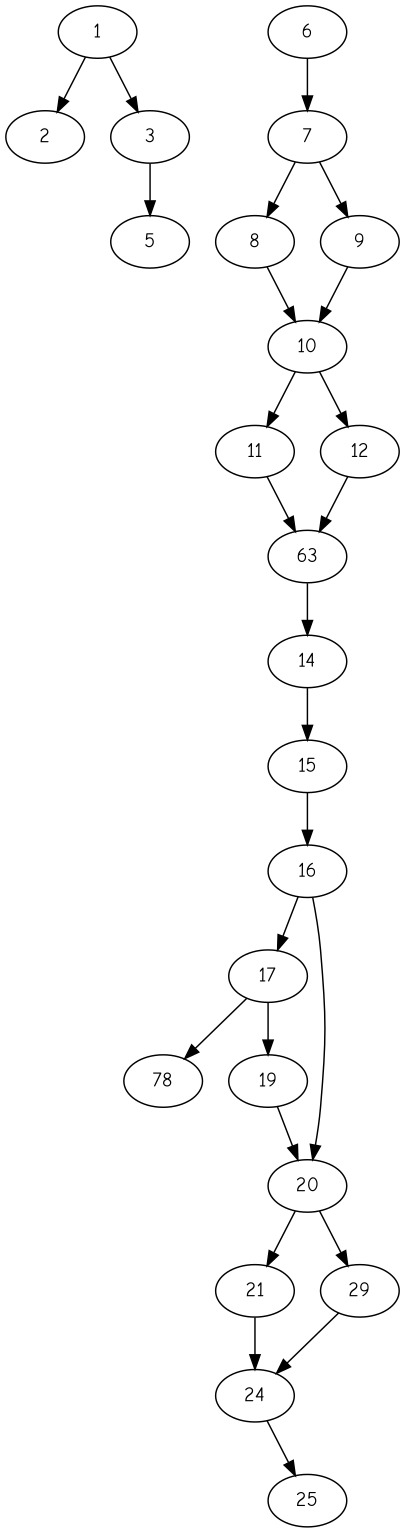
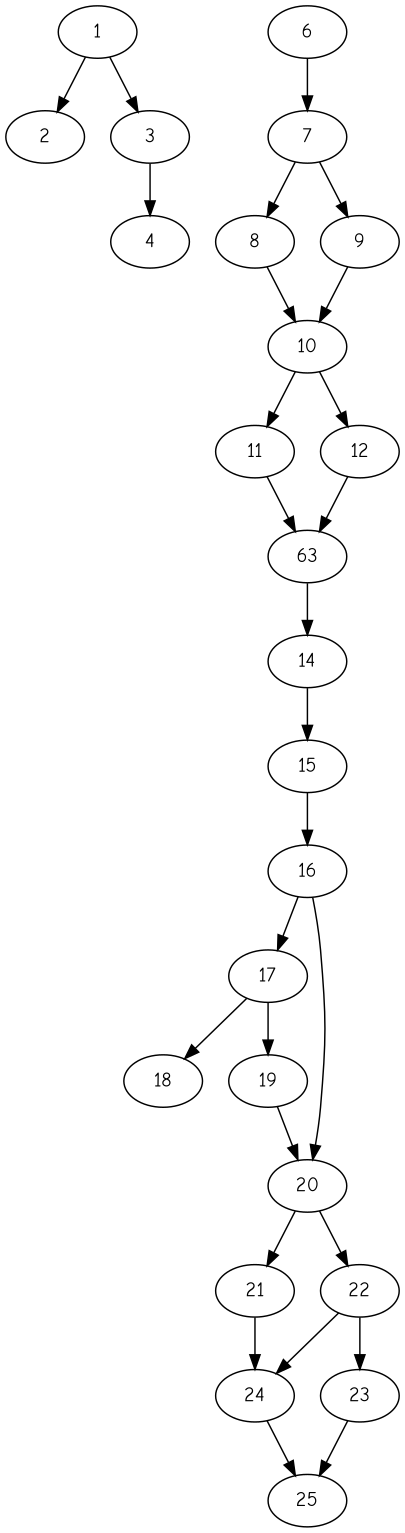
(150, 242) -> (150, 242)
(163, 1081) -> (163, 1081)
(360, 1291) -> (360, 1291)
none -> (360, 1396)
